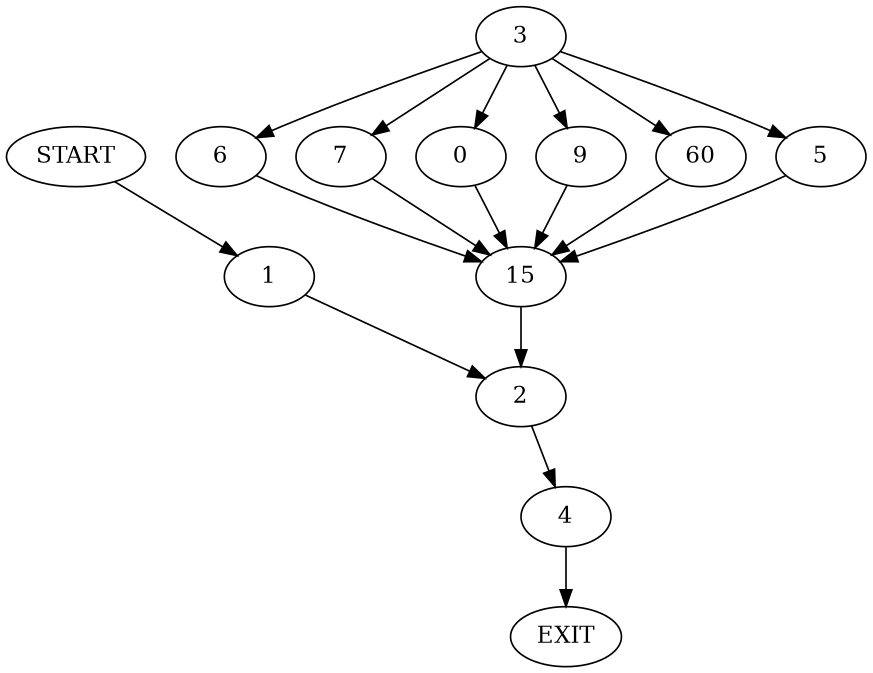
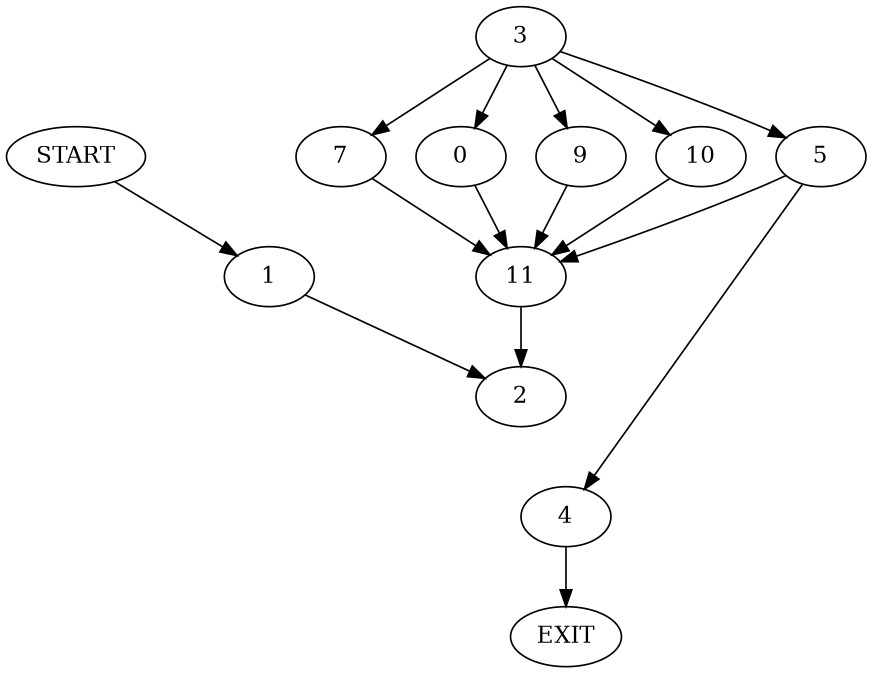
(221, 157) -> none
(701, 157) -> (701, 157)
(521, 277) -> (521, 277)
(540, 449) -> (698, 330)
